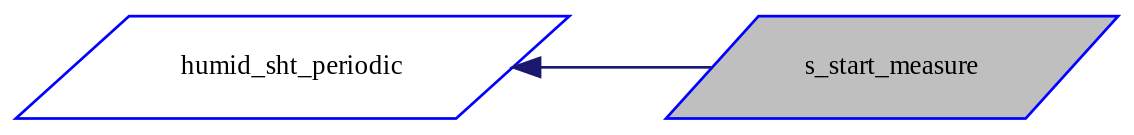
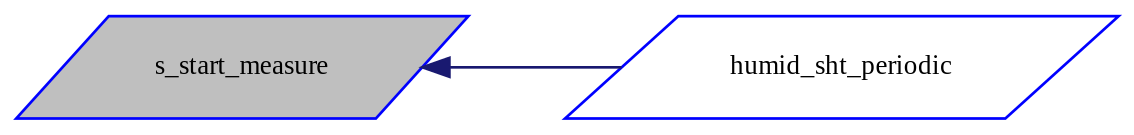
(626, 67) -> (536, 67)
